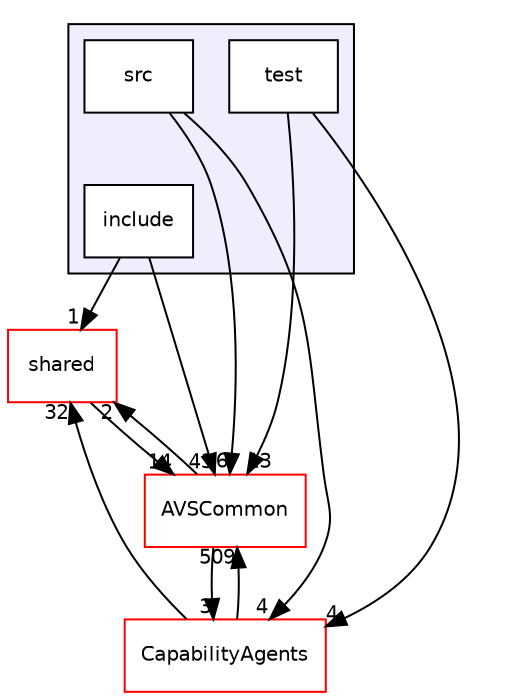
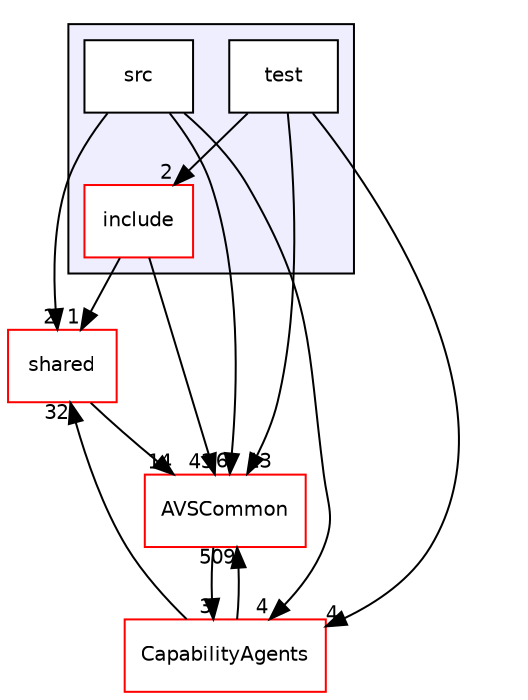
none -> (226, 135)
(139, 221) -> (139, 221)
(164, 444) -> (56, 241)
